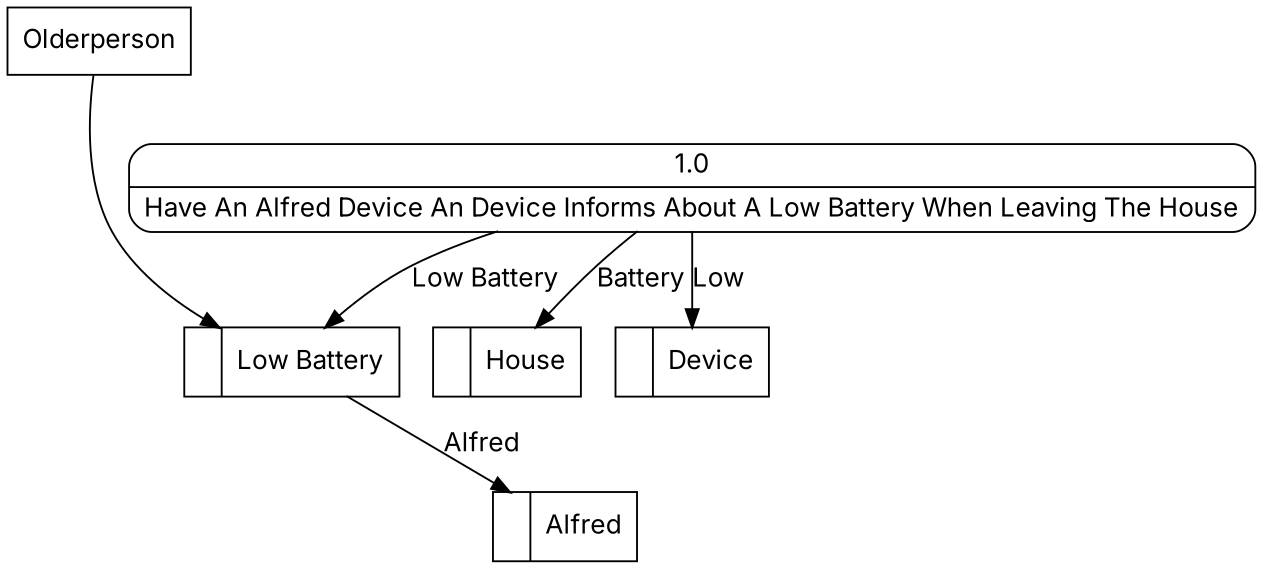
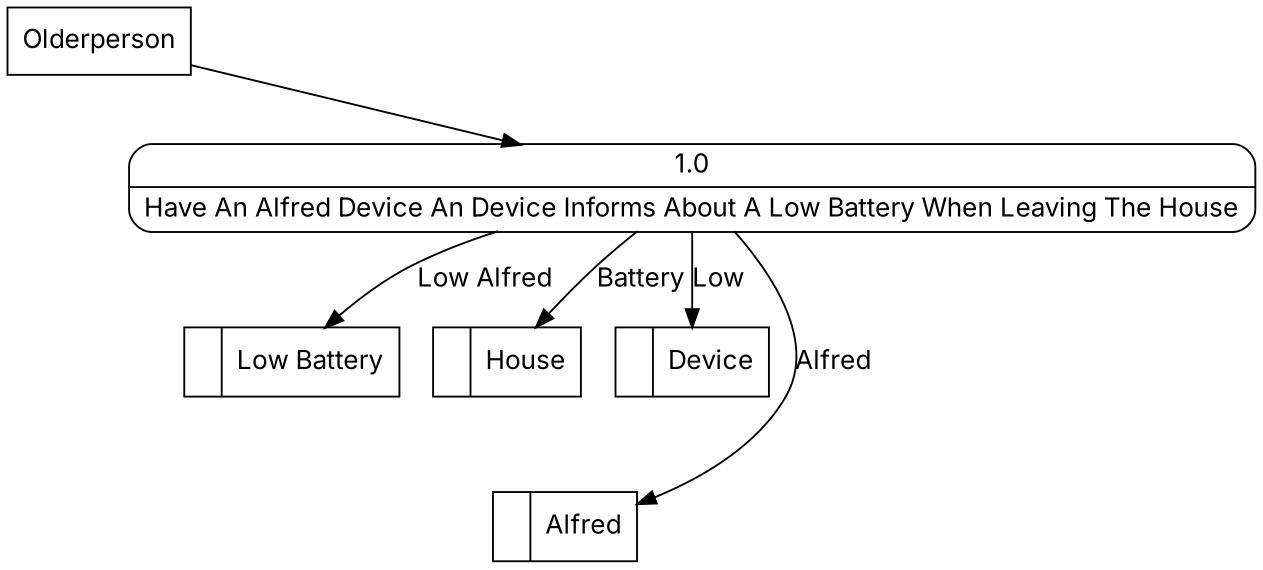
(105, 217) -> (347, 103)
(485, 280) -> (485, 280)
(420, 440) -> (789, 389)
